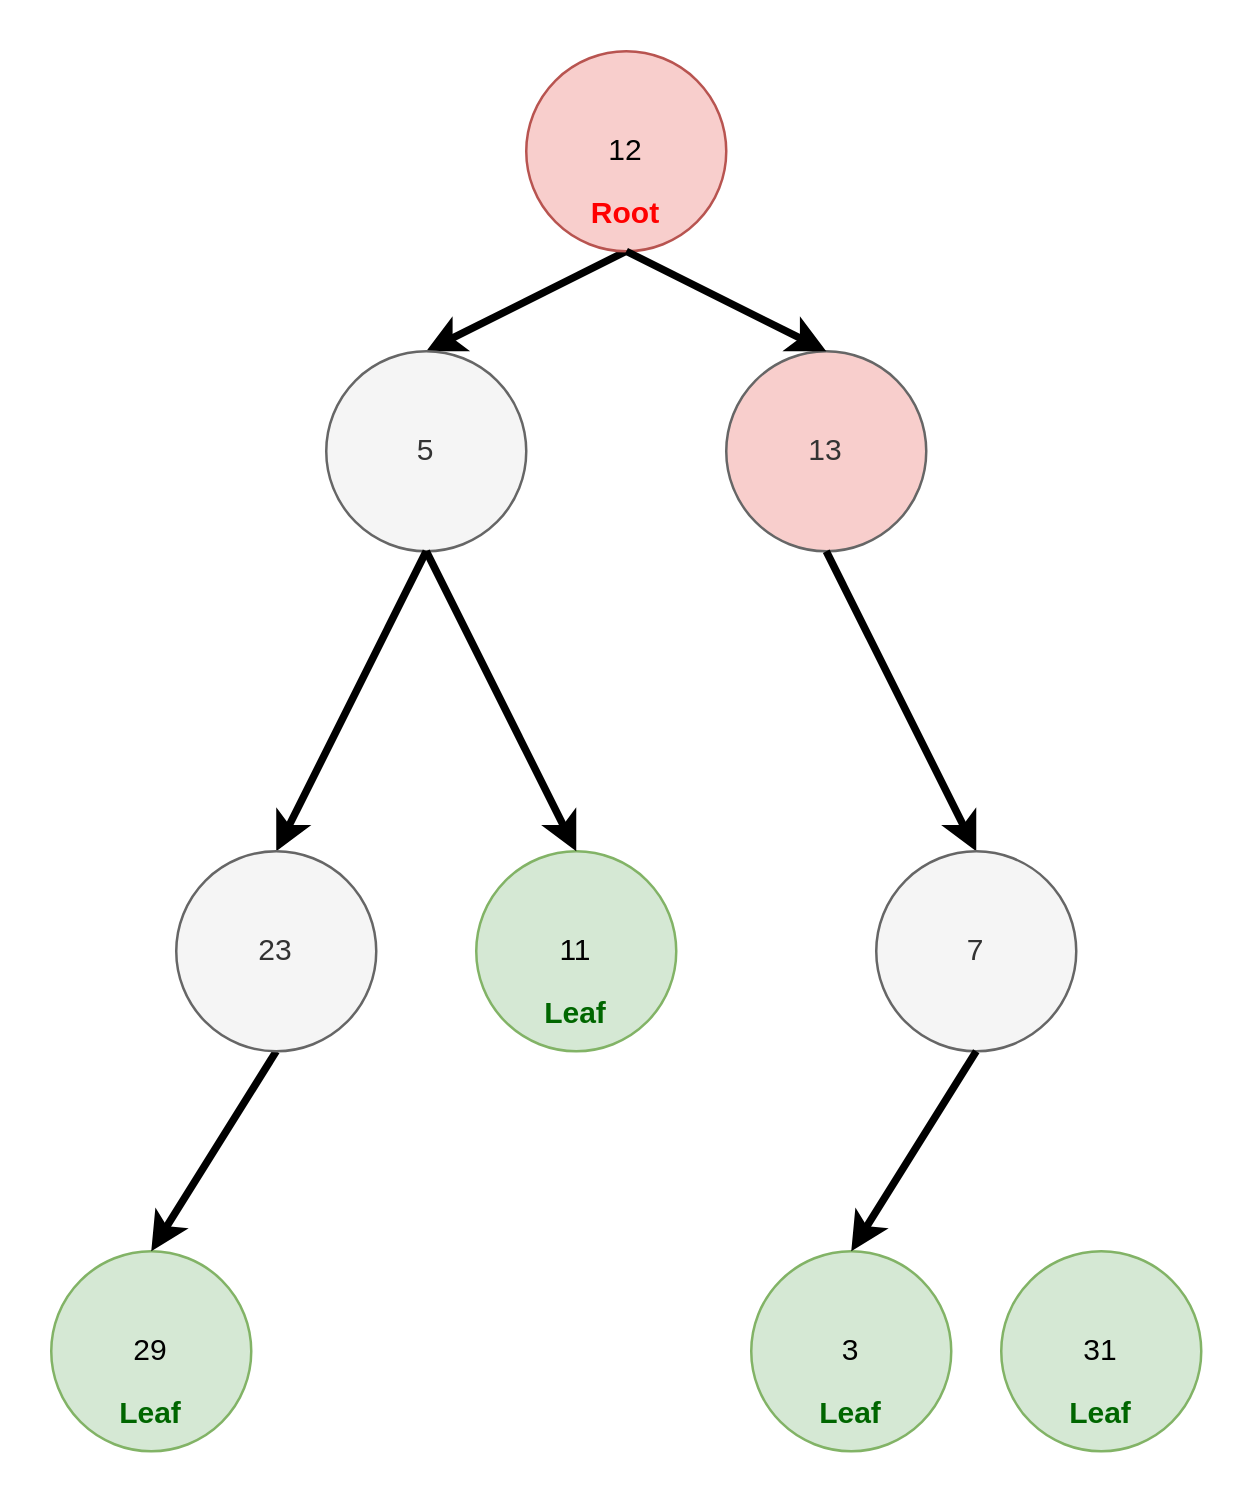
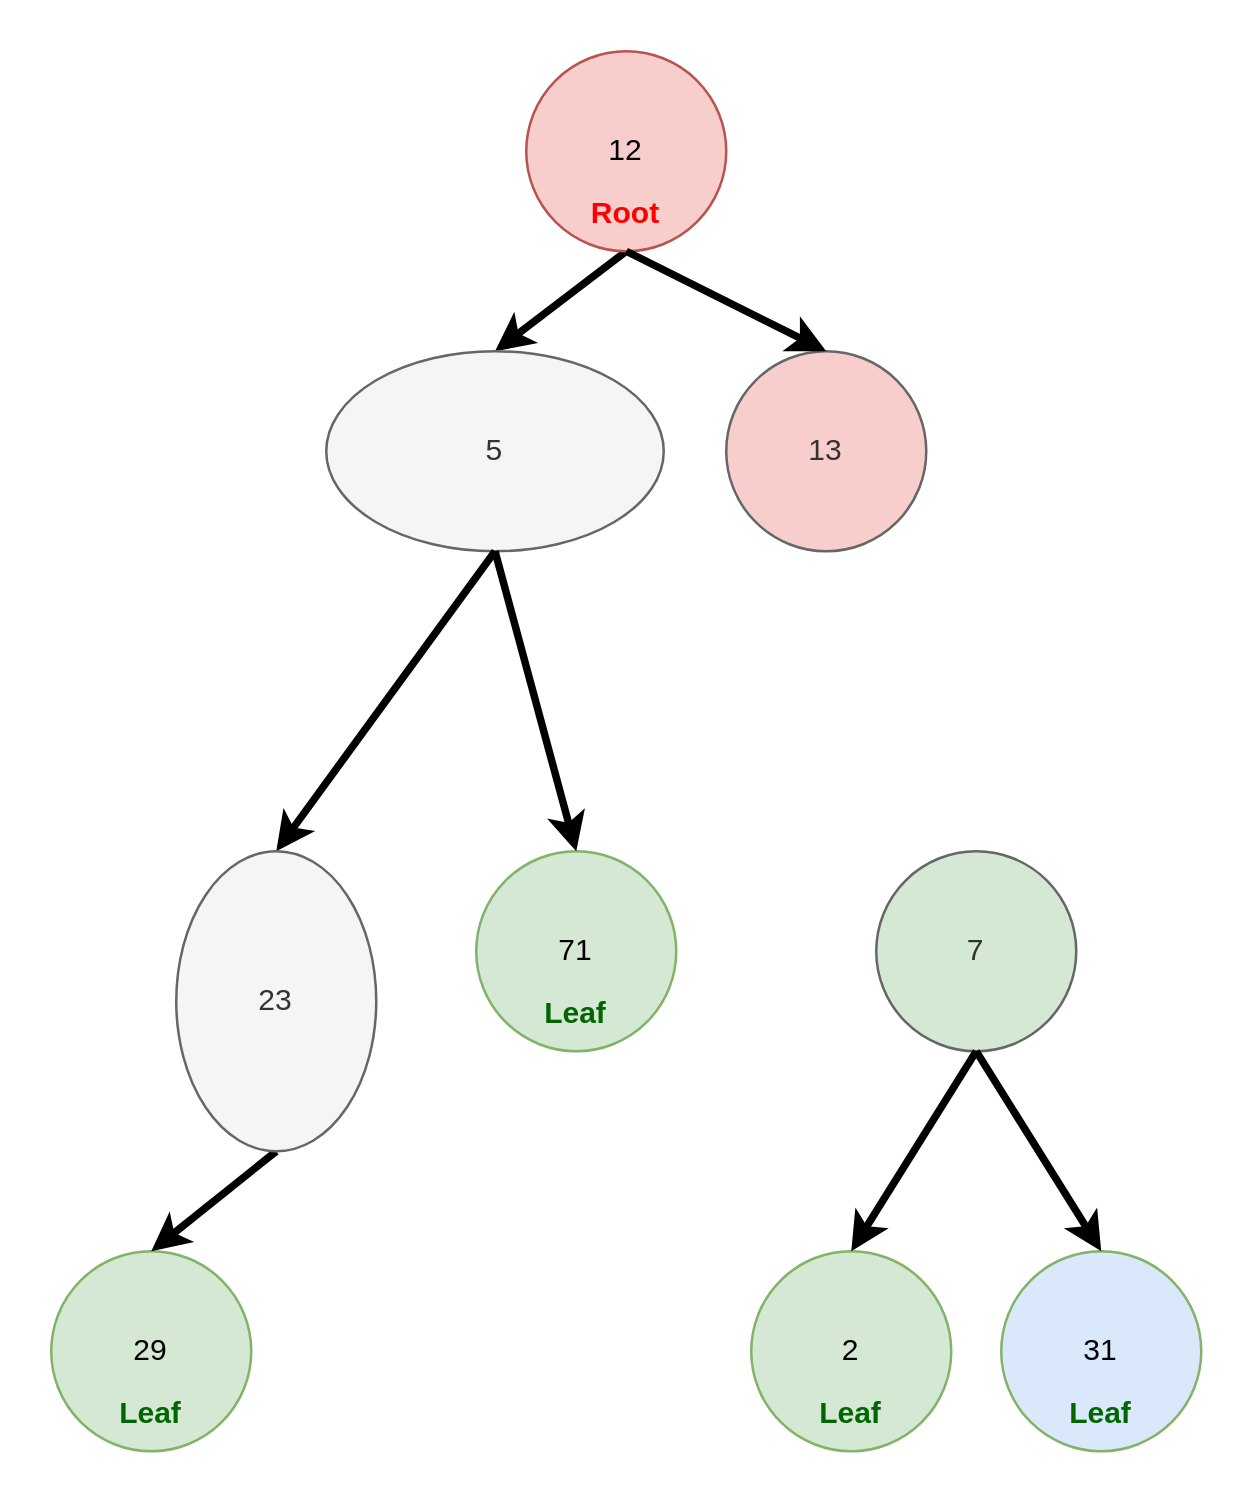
(426, 451) -> (495, 451)
(896, 690) -> none
(276, 951) -> (276, 1001)
(576, 951) -> (576, 951)
(976, 951) -> (976, 951)
none -> (1033, 1142)
(851, 1351) -> (851, 1351)
(1101, 1351) -> (1101, 1351)
